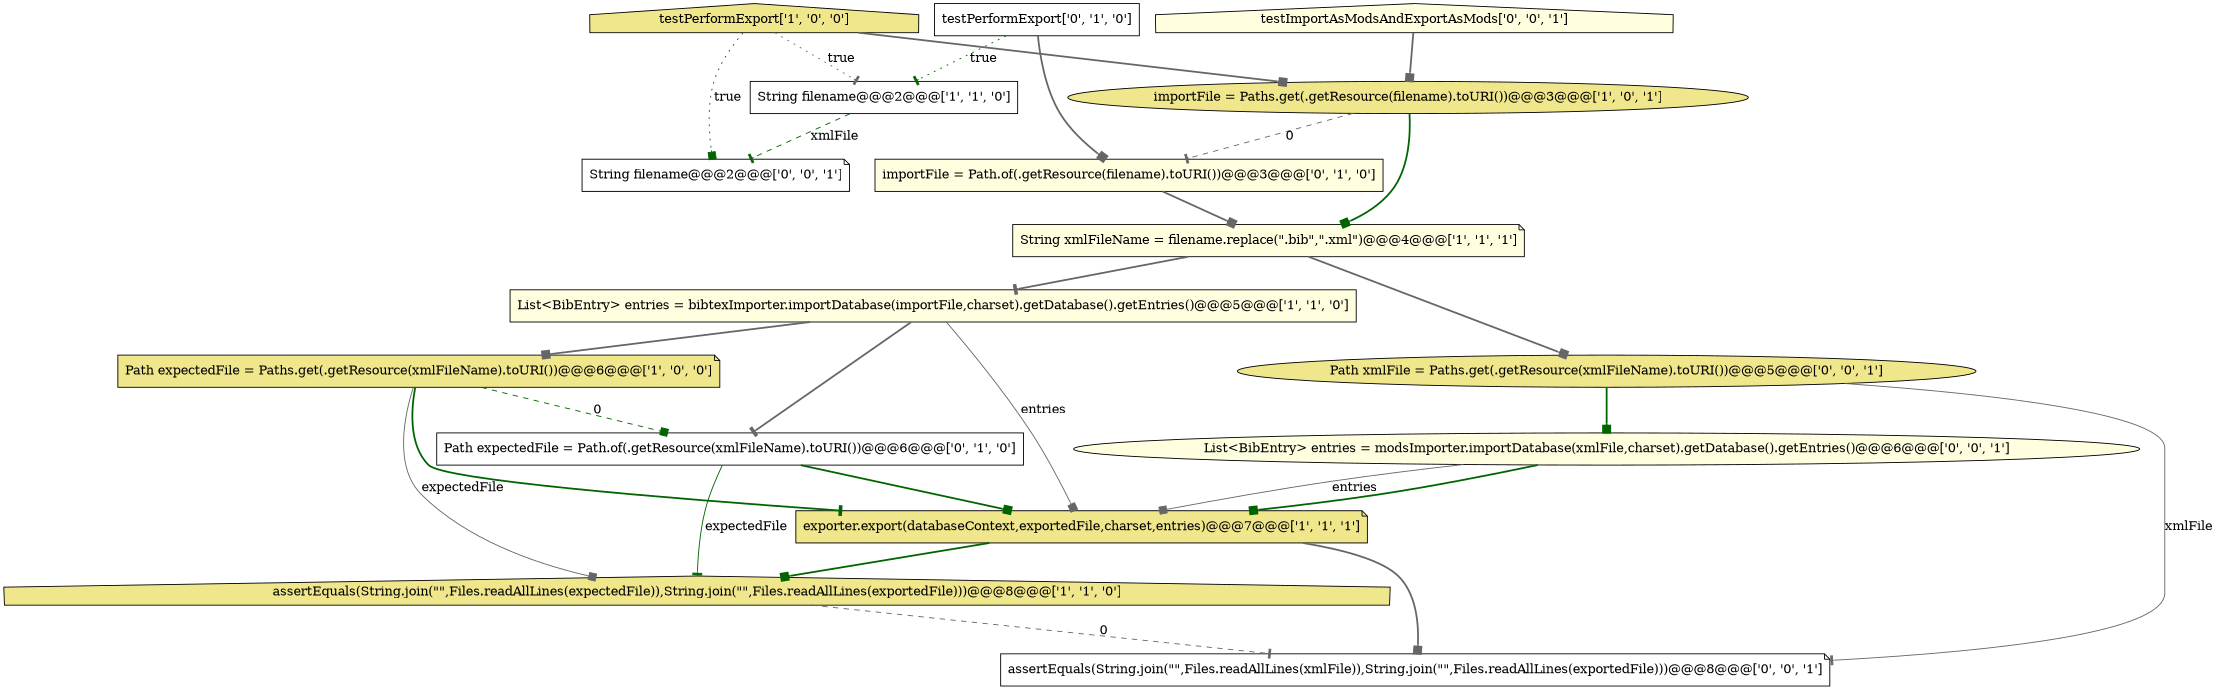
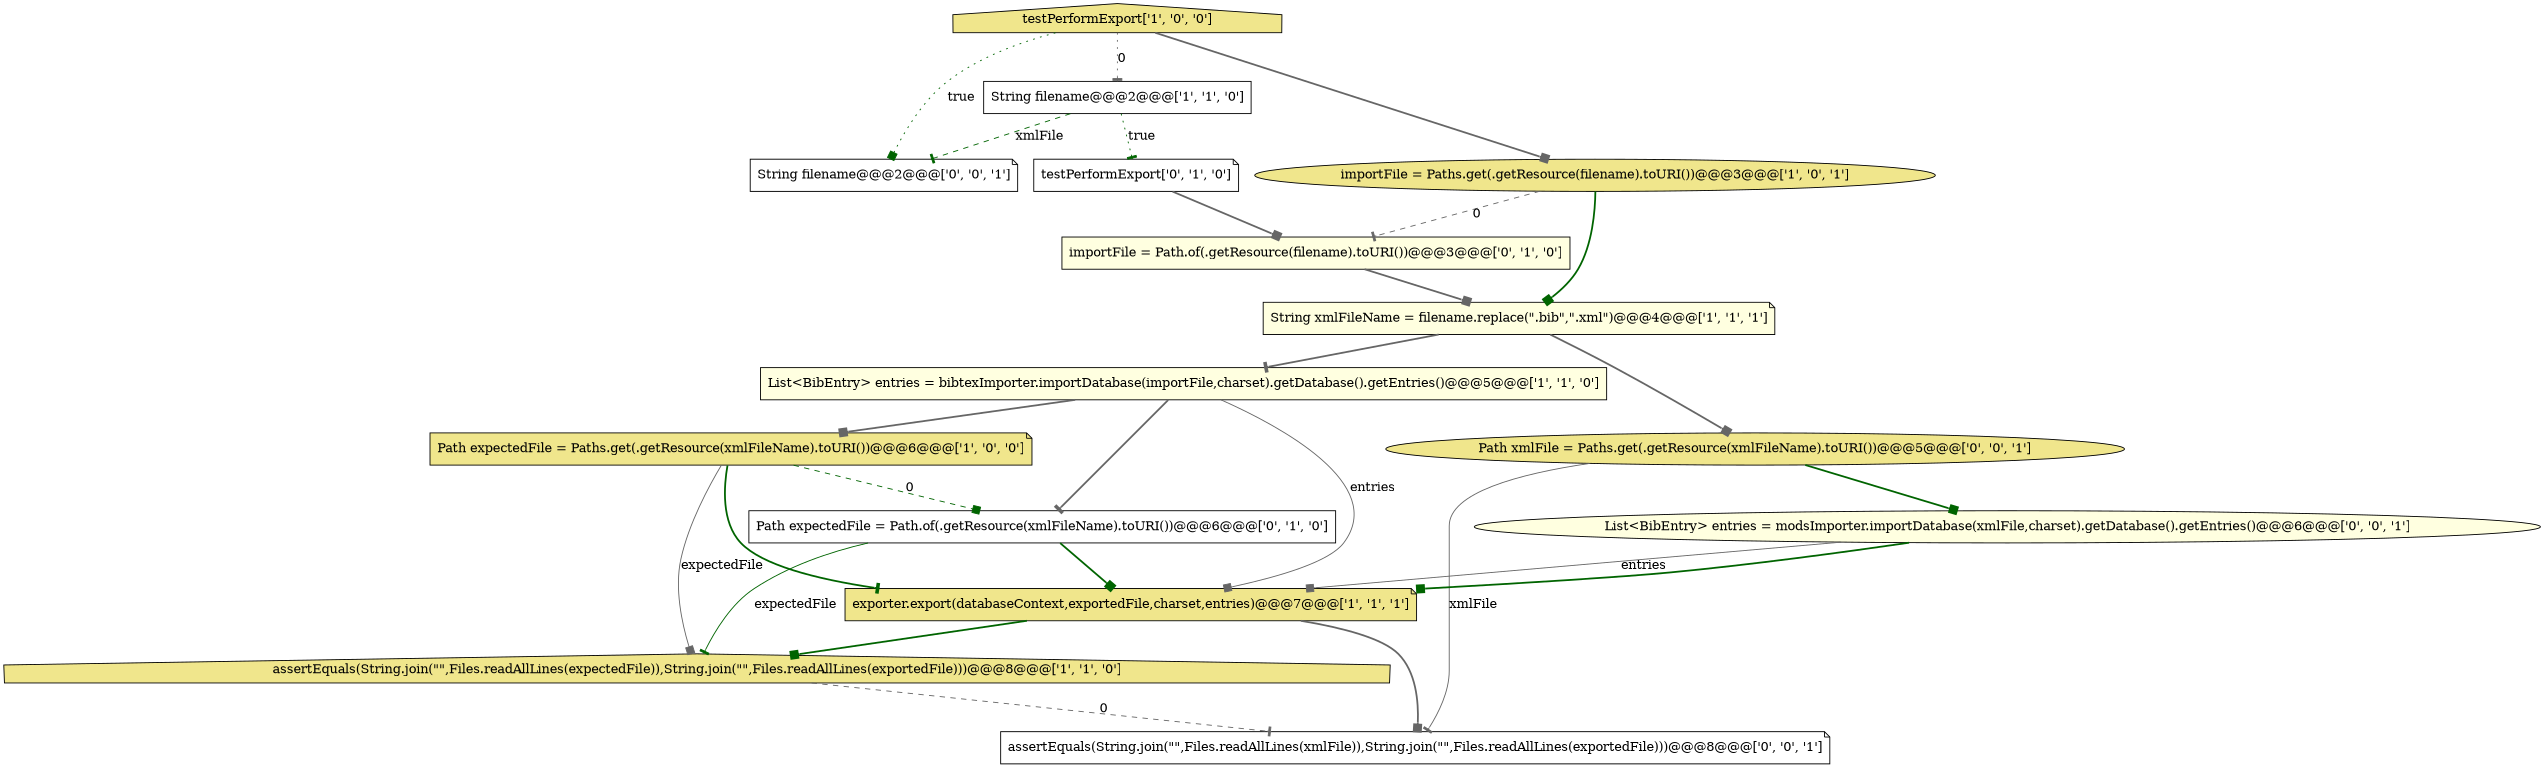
(1037, 20) -> (1136, 175)
(1414, 20) -> none
(962, 58) -> (1126, 134)
(841, 59) -> (1122, 59)
